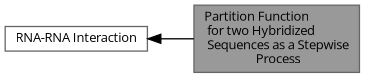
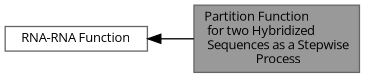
(76, 39) -> (76, 39)
